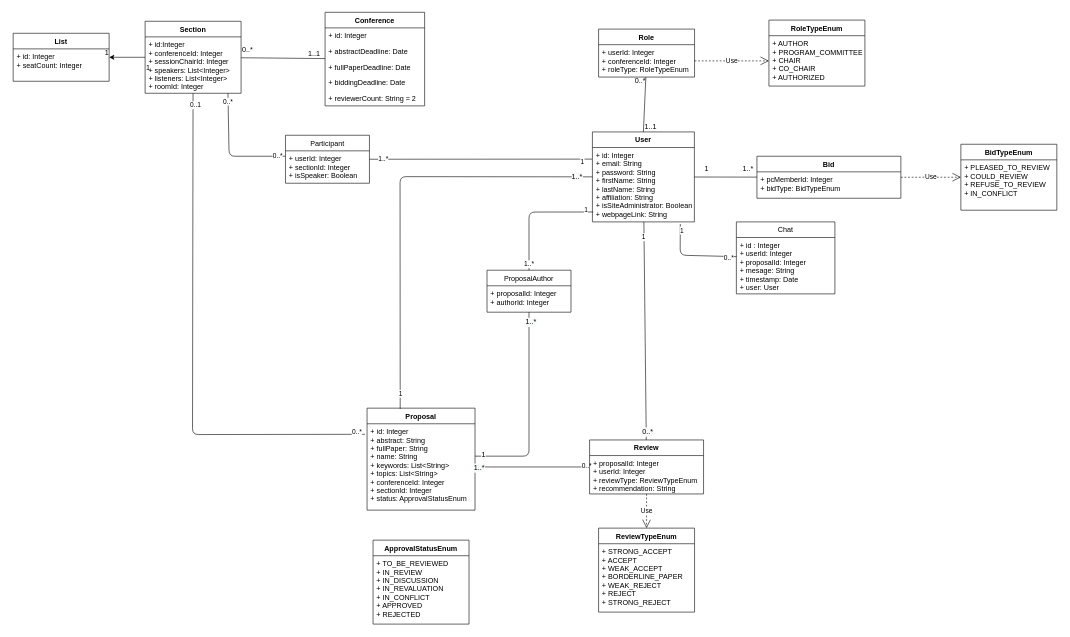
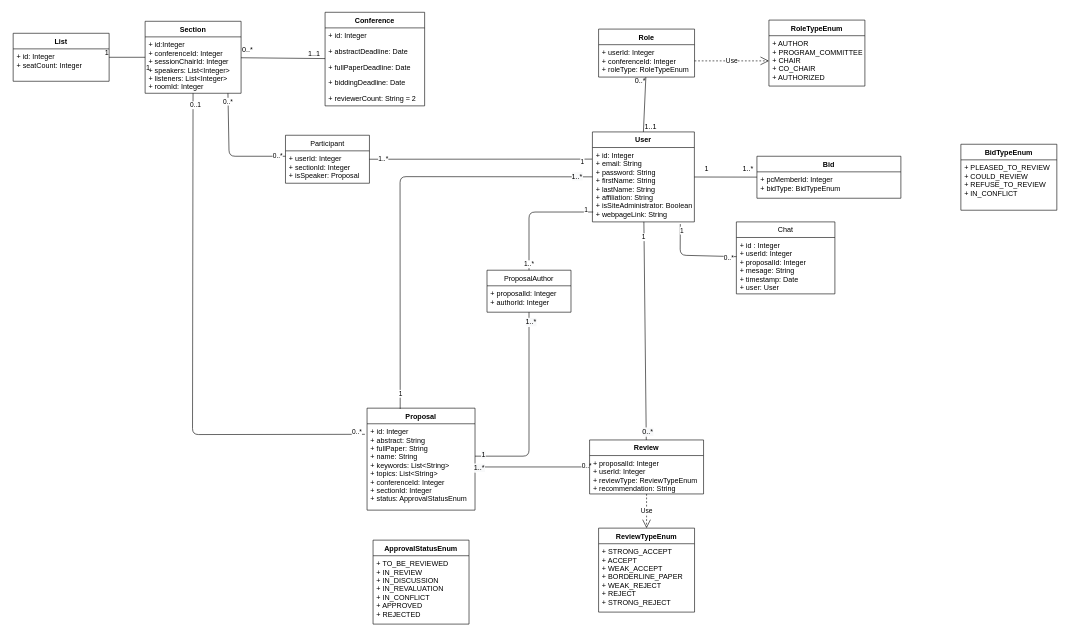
(114, 57) -> (113, 57)
(320, 159) -> (320, 159)
(930, 177) -> none
